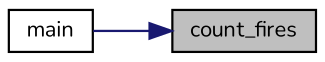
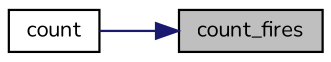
(51, 31) -> (54, 31)
